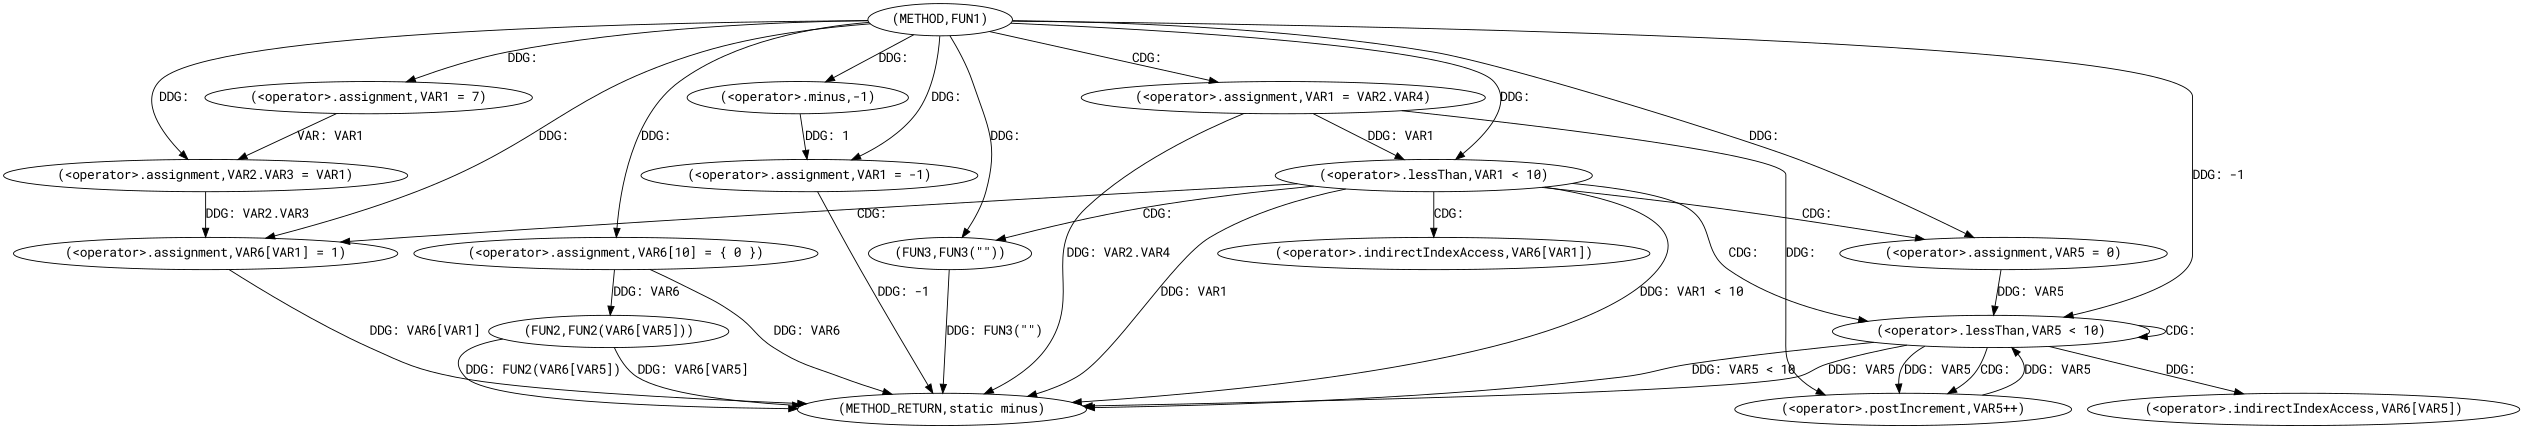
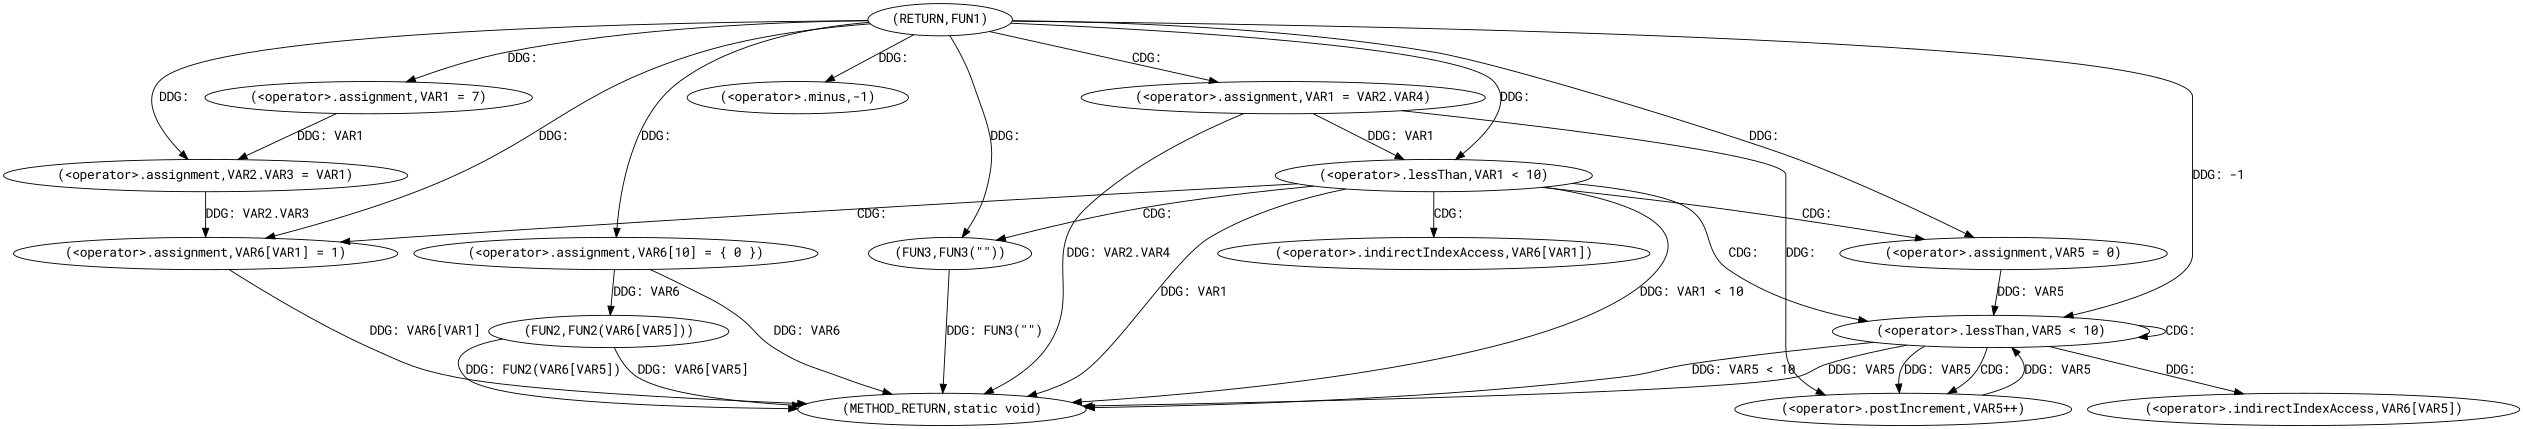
(940, 20) -> (940, 20)
(331, 137) -> (331, 137)
(809, 176) -> none
(942, 409) -> (942, 409)
